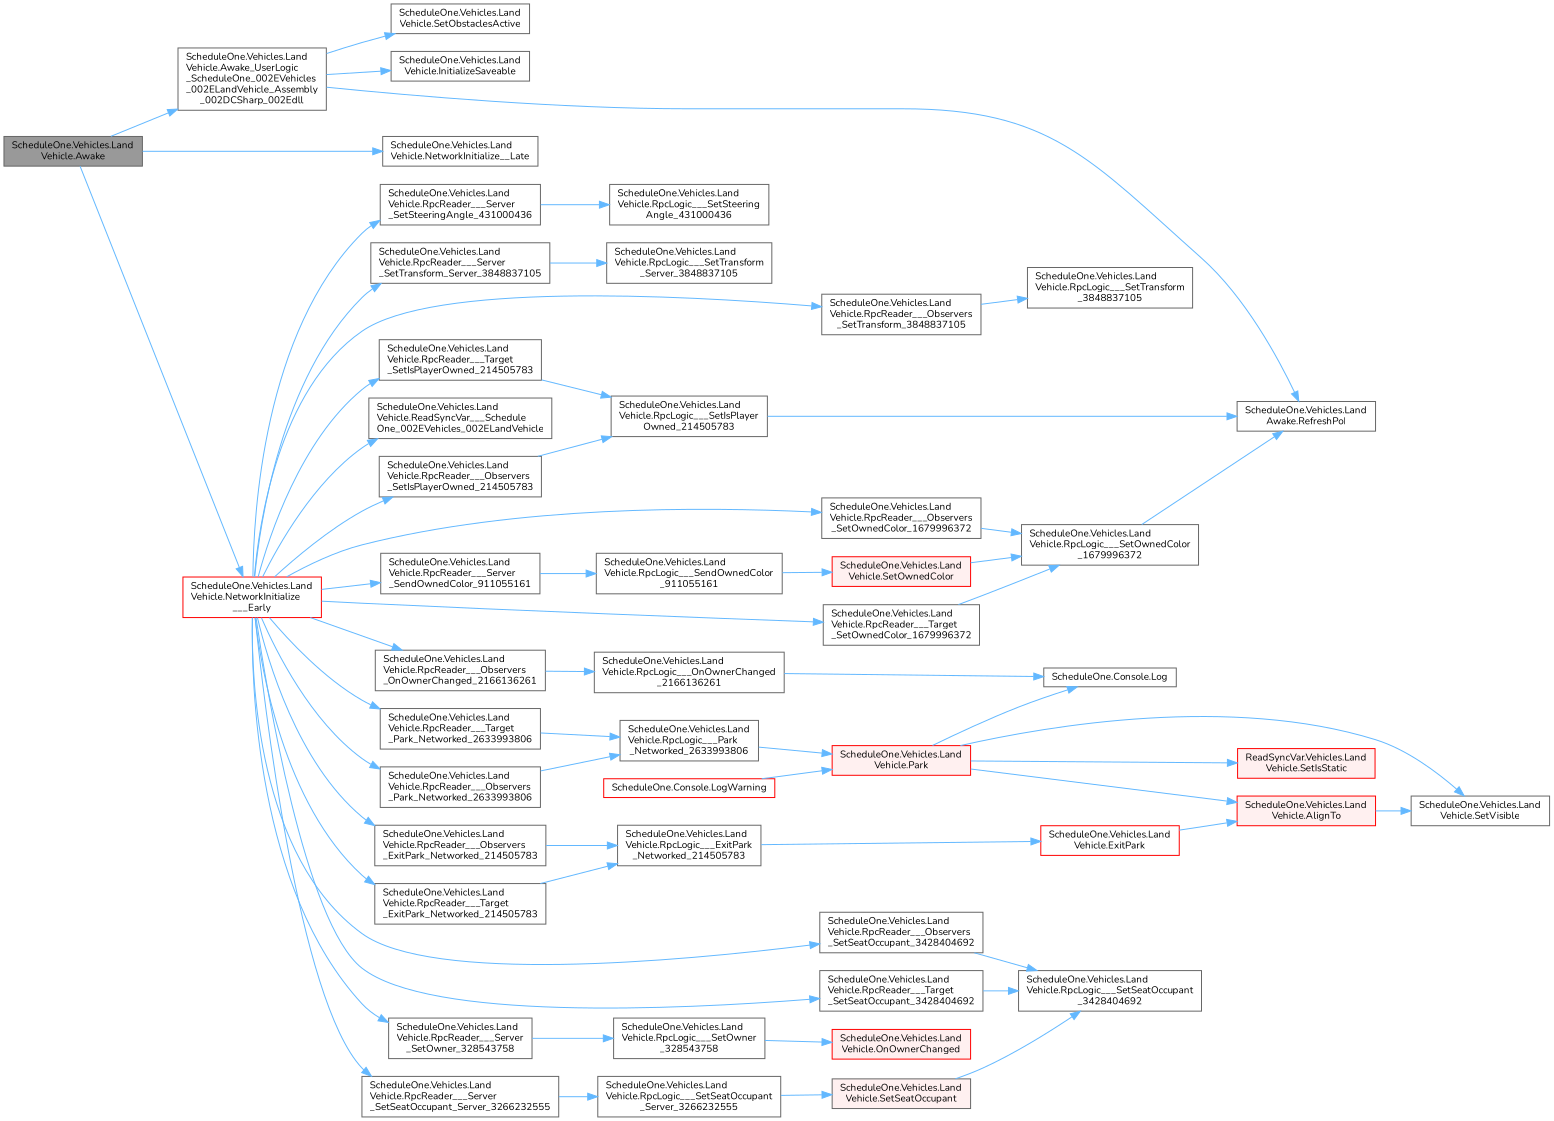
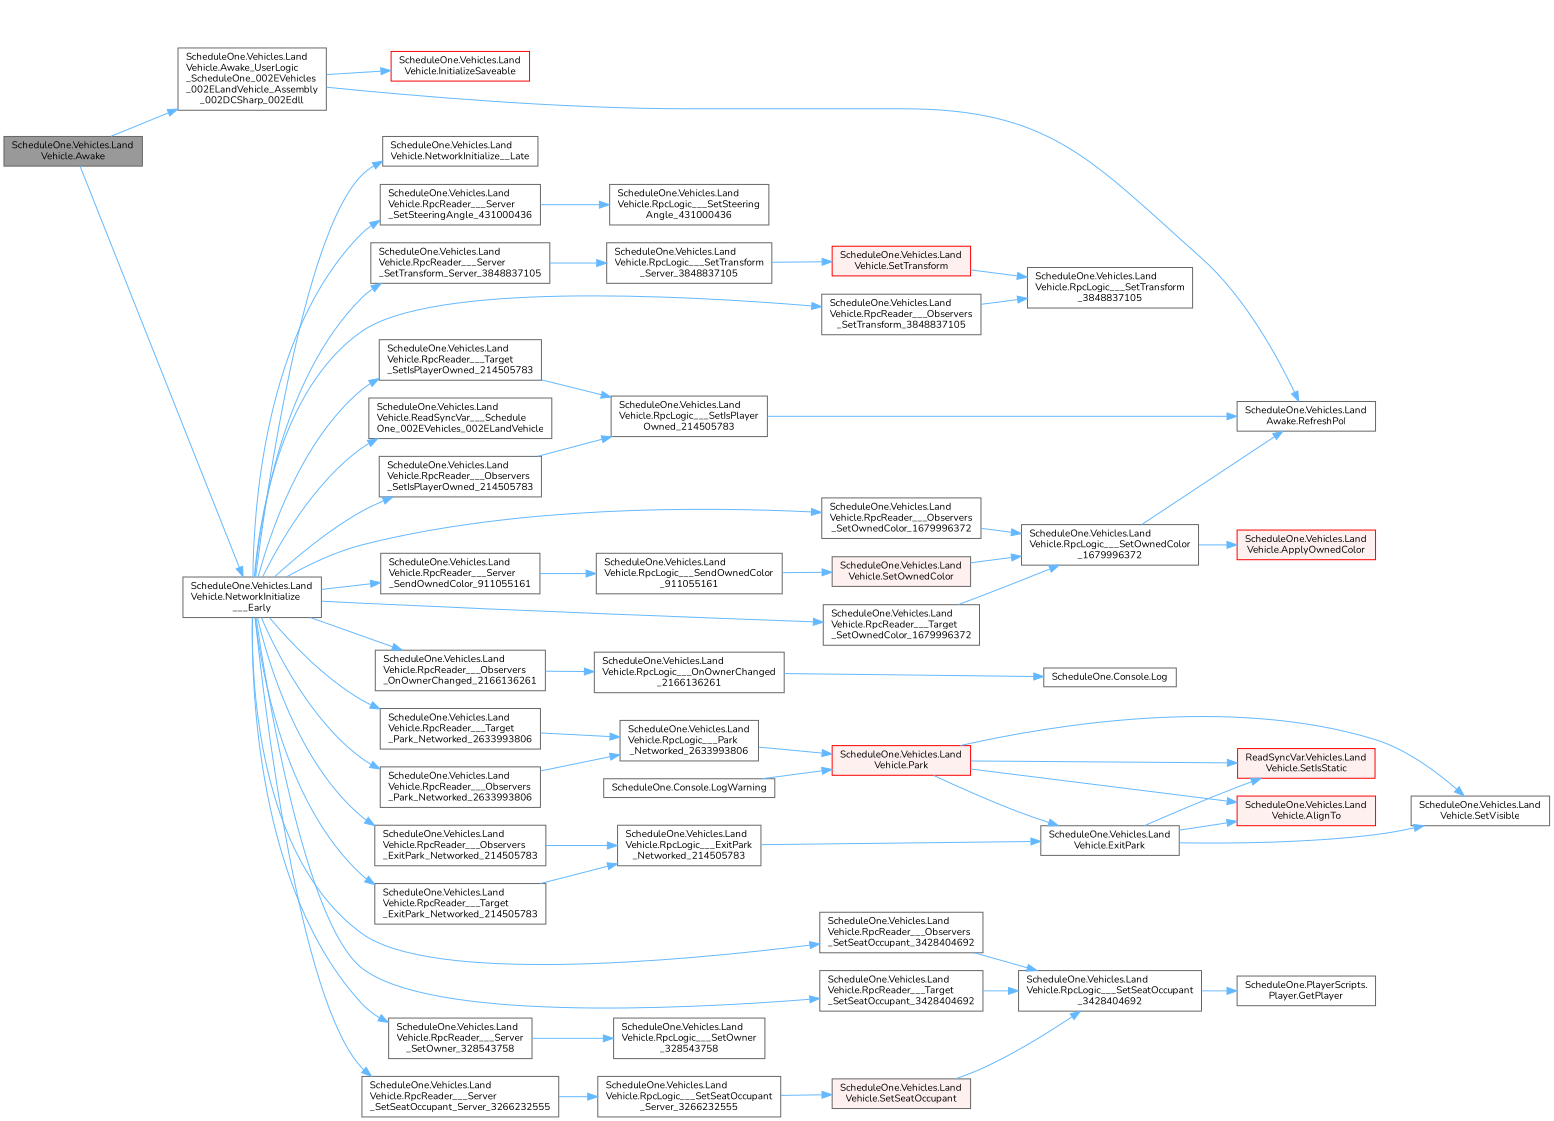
(460, 19) -> none
(460, 66) -> (460, 66)
(258, 151) -> (289, 373)
none -> (901, 261)
none -> (1306, 545)
(901, 572) -> (901, 572)
(252, 597) -> (252, 597)
(999, 715) -> (990, 801)
(689, 788) -> (689, 788)
none -> (1195, 804)
(1388, 811) -> (1297, 841)
(1110, 841) -> (1110, 841)
none -> (1306, 991)
(901, 1044) -> none
